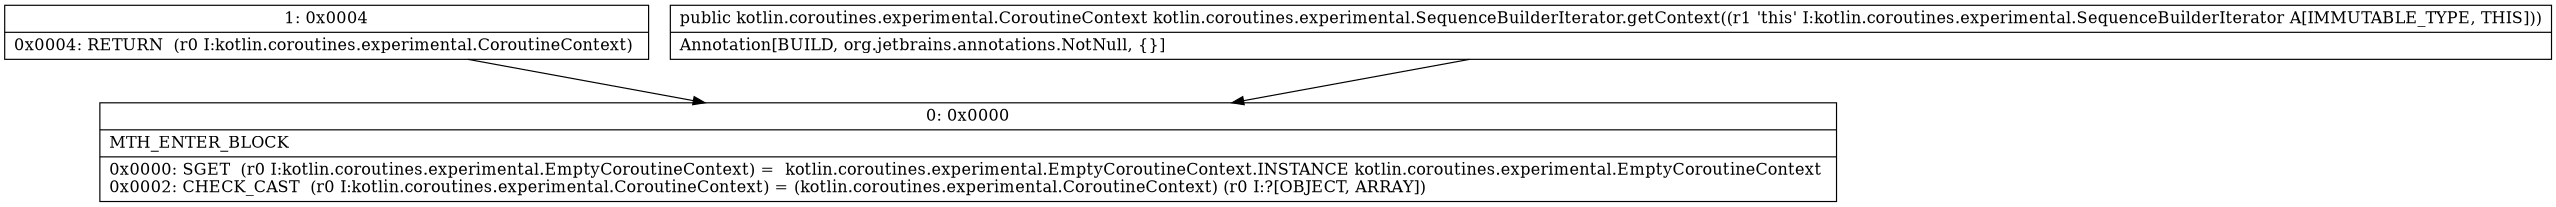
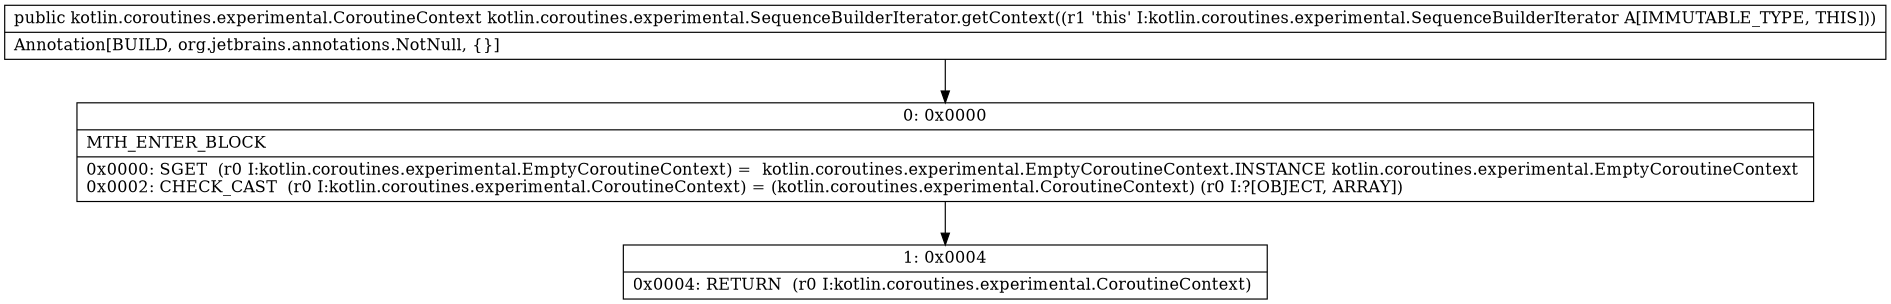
(580, 80) -> (945, 217)
